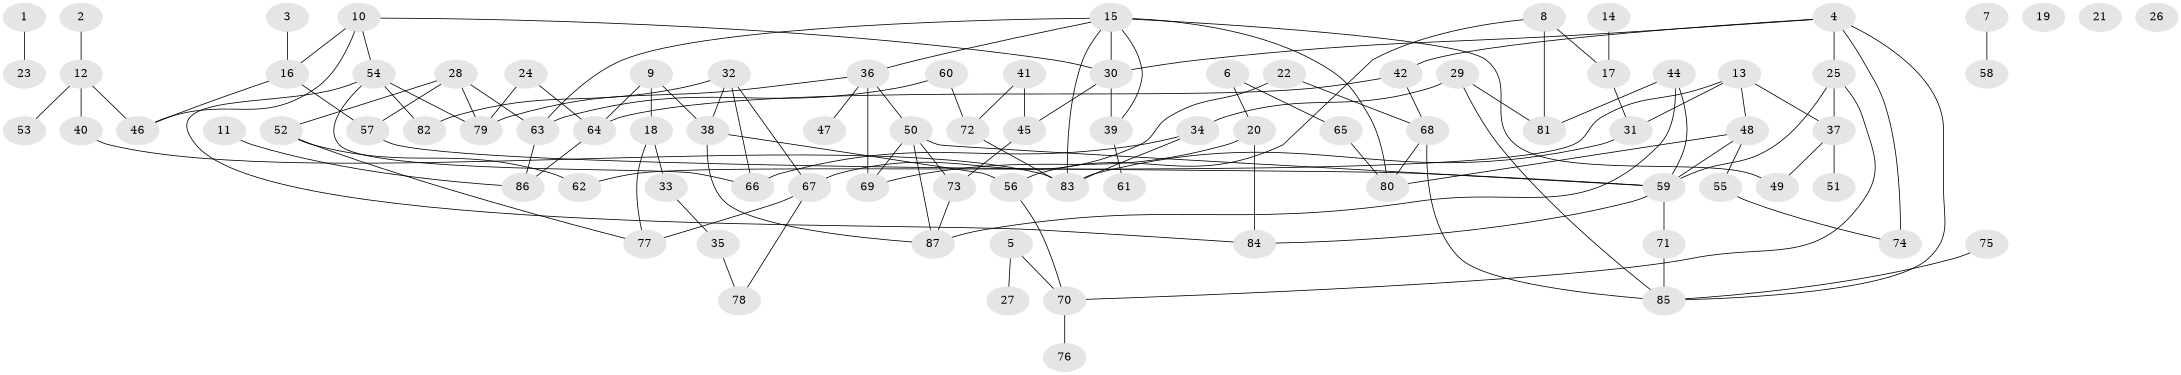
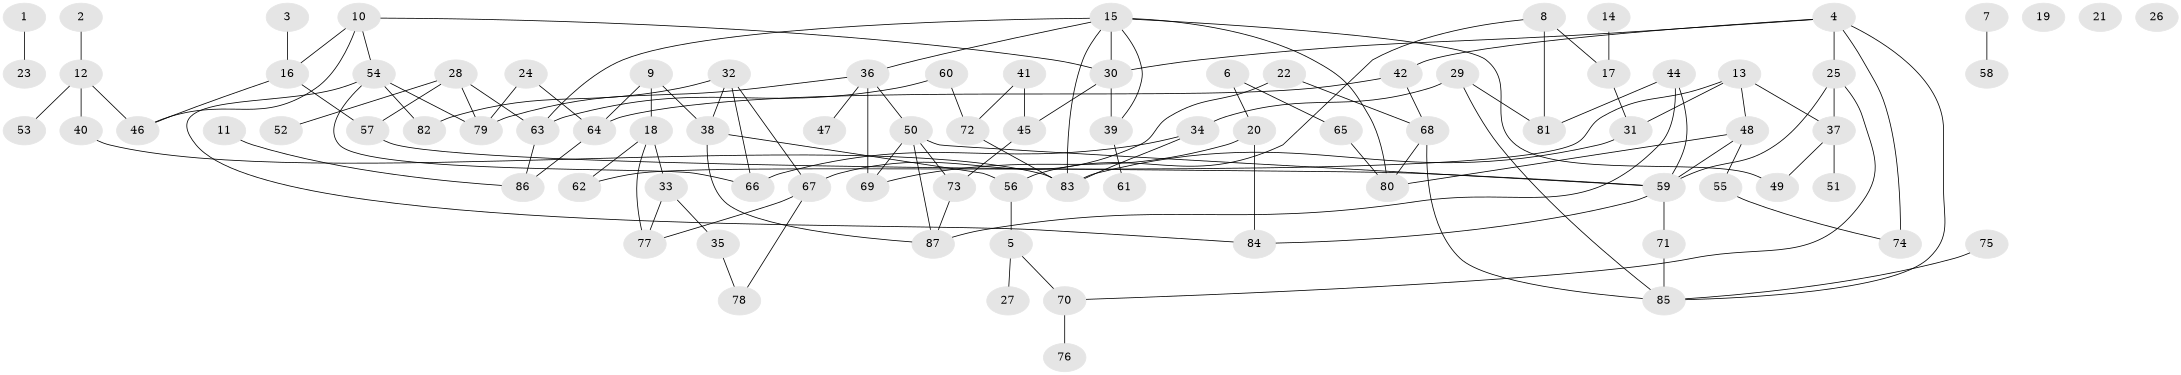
(431, 158) -> (623, 153)
(461, 193) -> (656, 216)
(1045, 242) -> (1011, 216)
